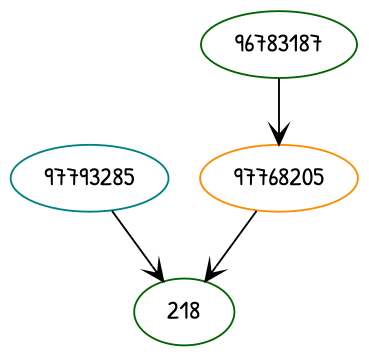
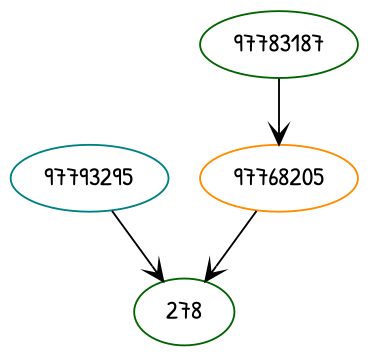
(279, 45) -> (279, 45)
(90, 178) -> (90, 178)
(184, 312) -> (184, 312)
